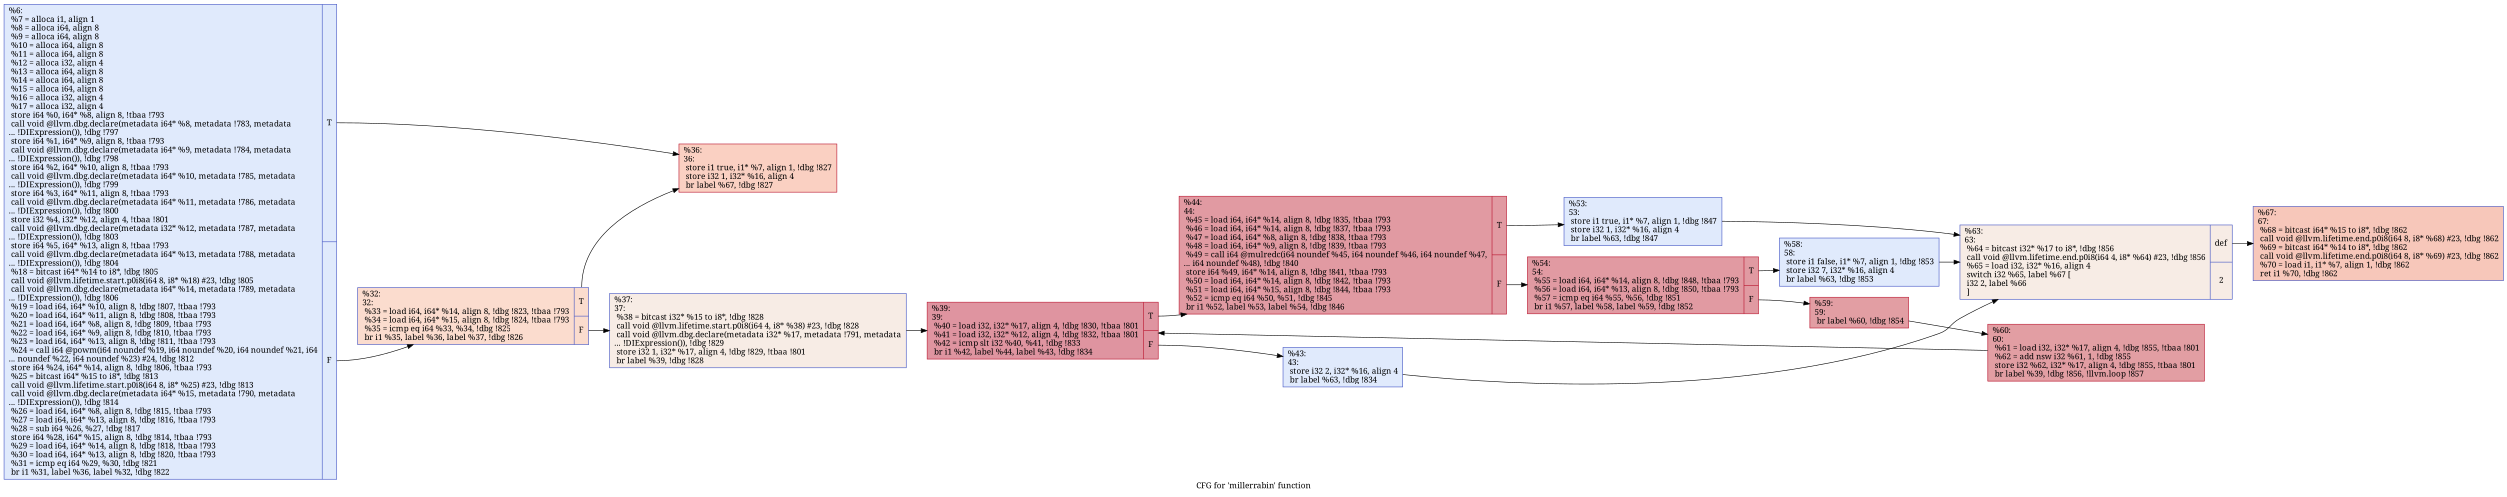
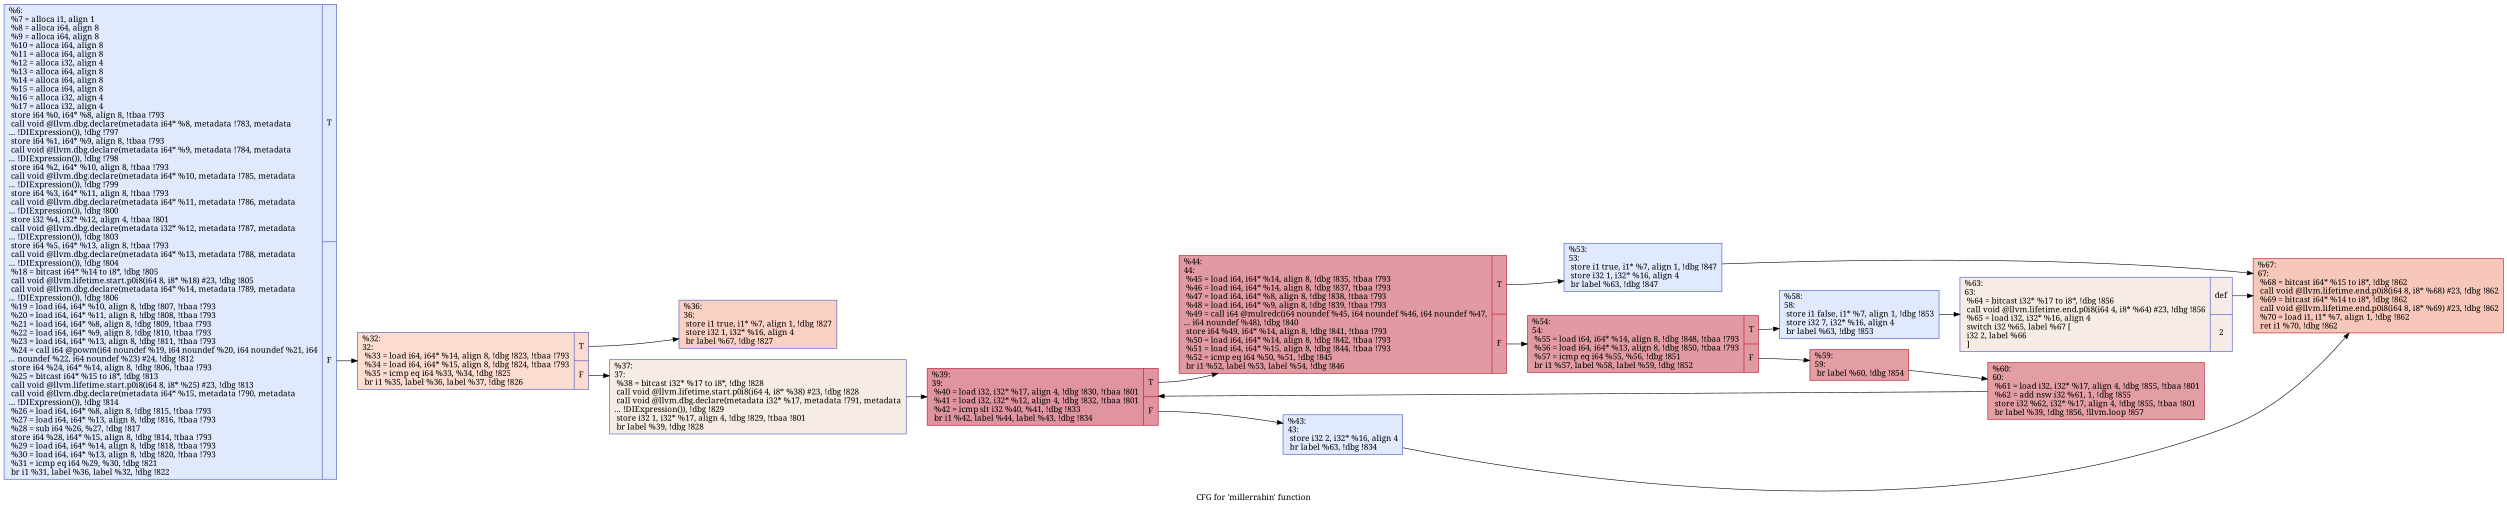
(505, 132) -> none
(758, 168) -> (758, 324)
(1838, 225) -> (1985, 261)
(2378, 244) -> (2378, 296)
(689, 317) -> (689, 383)
(1705, 379) -> (1892, 489)
